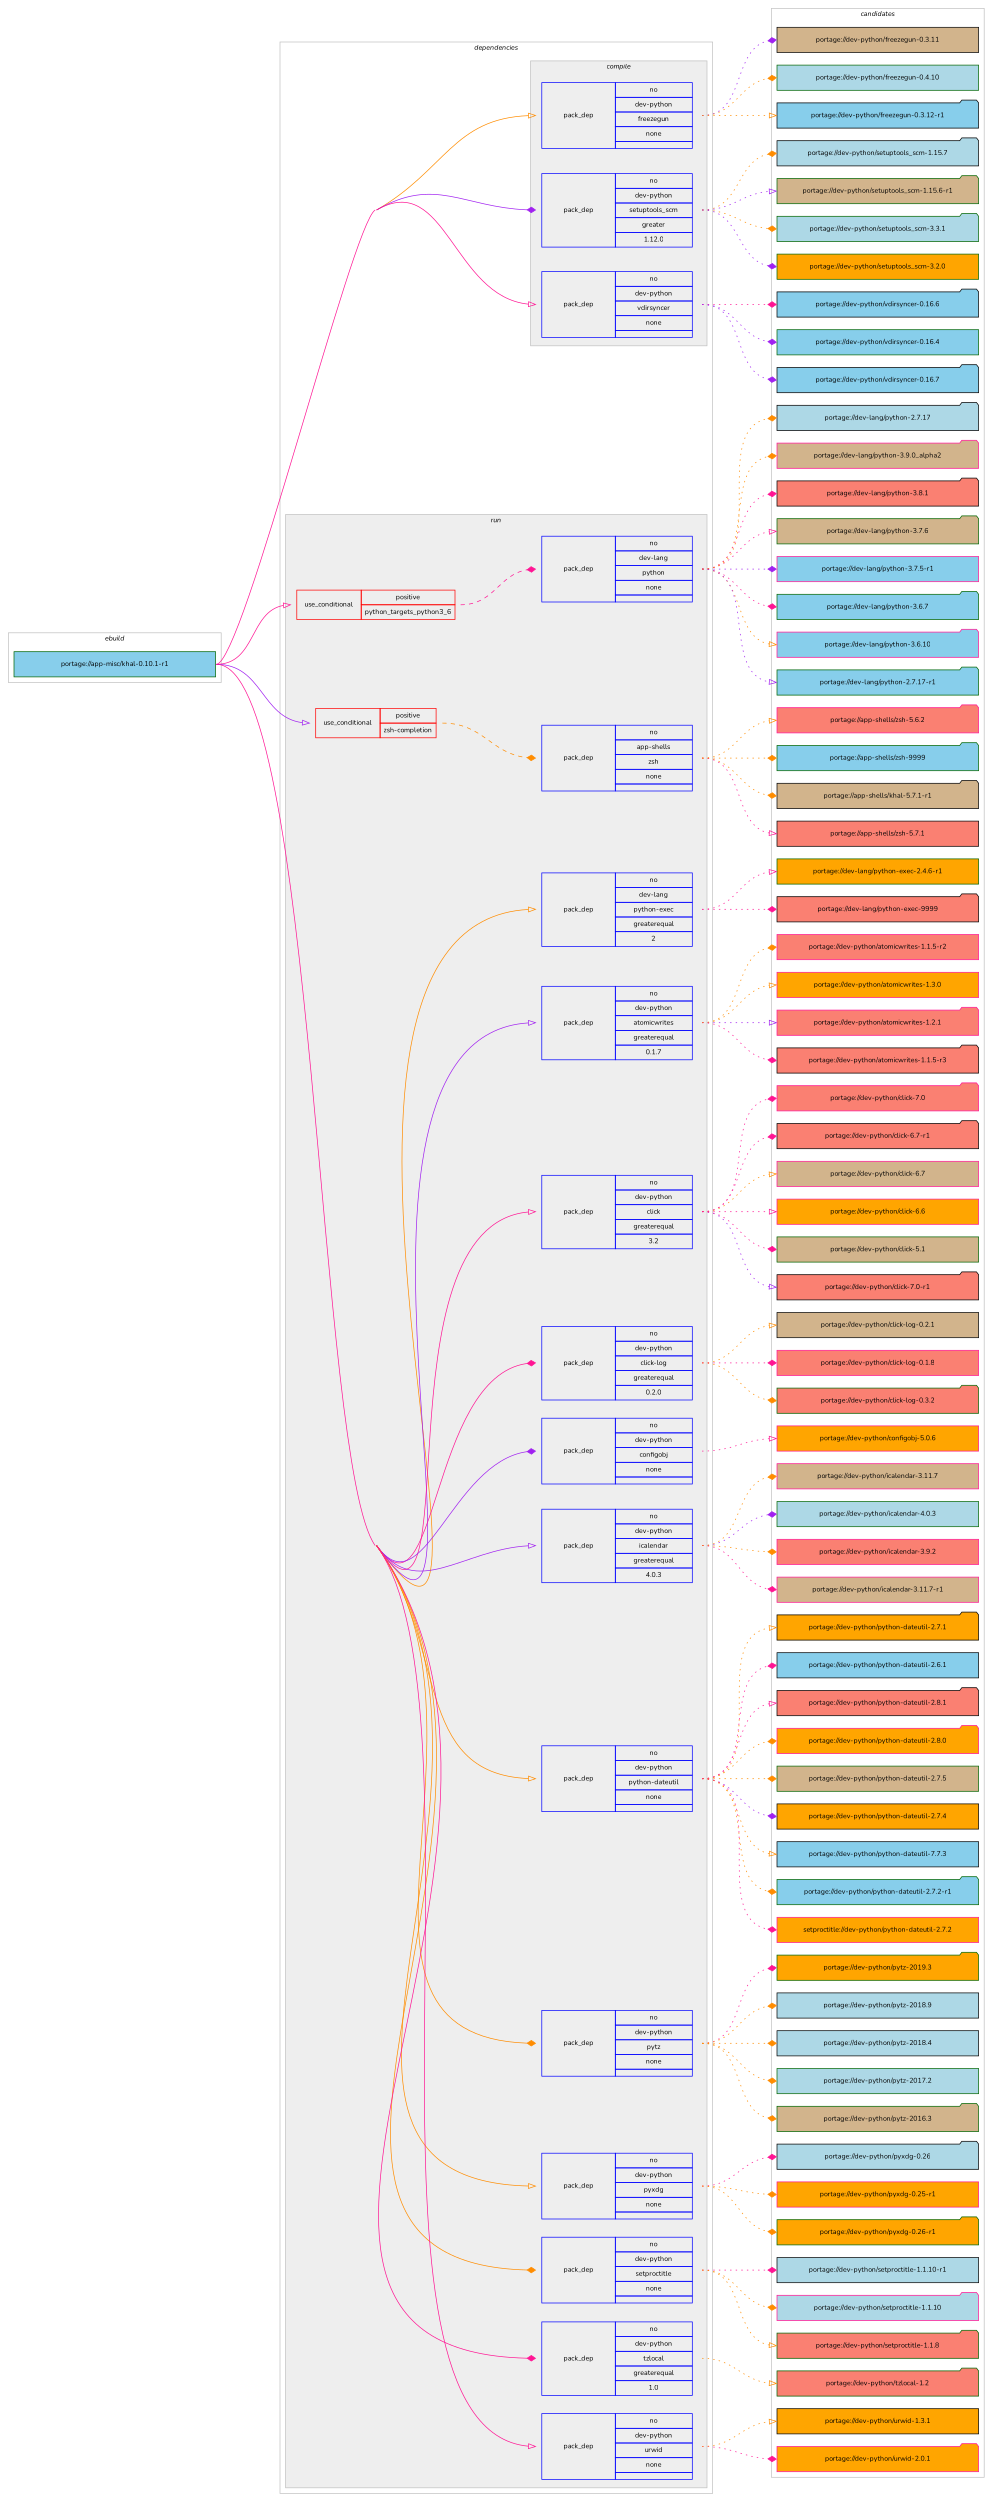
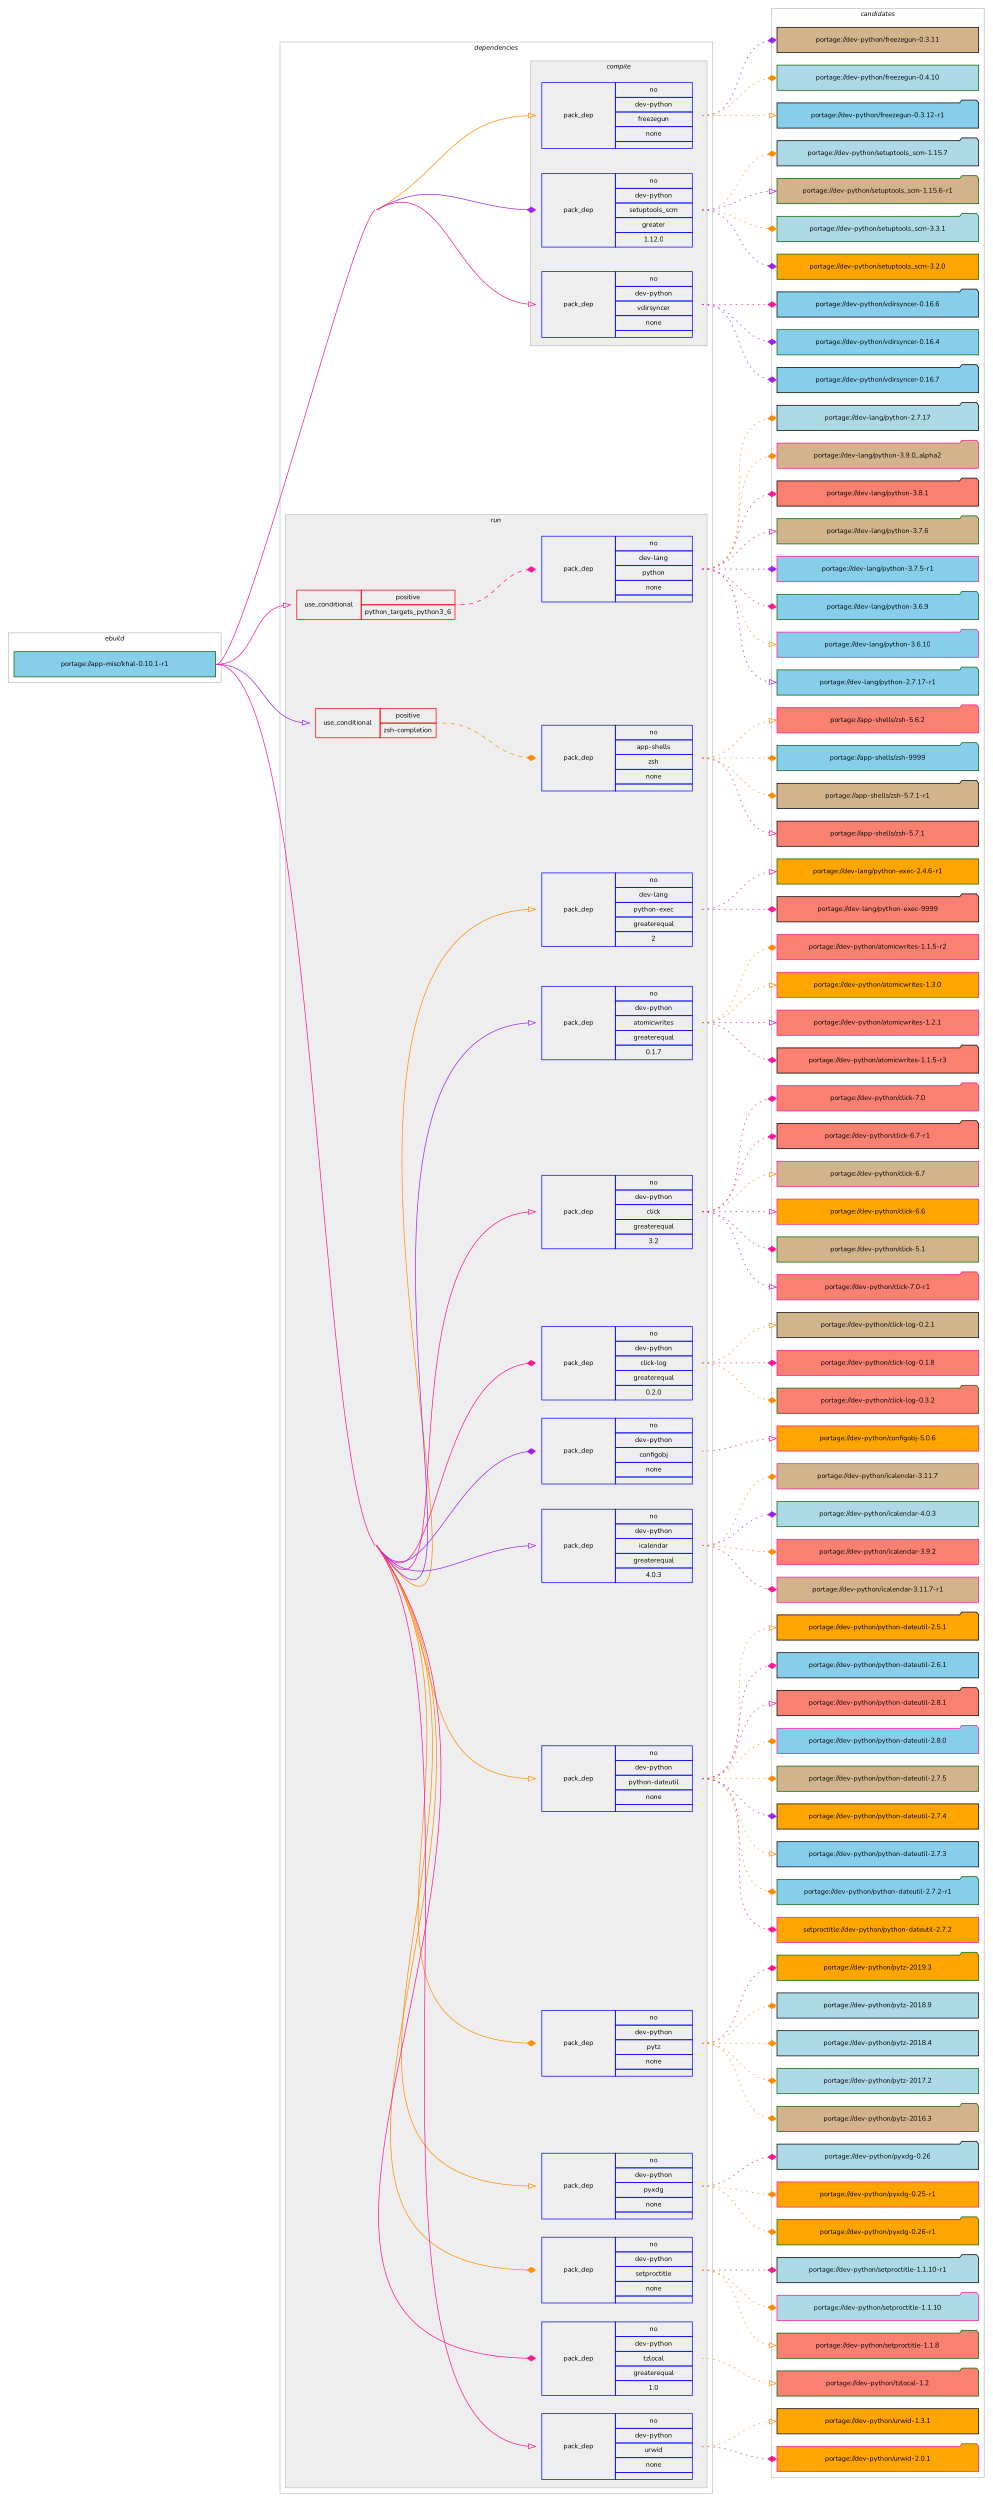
(878, 607) -> (878, 607)
(878, 796) -> (878, 796)
(878, 1023) -> (878, 1023)
(878, 1287) -> (878, 1287)
(878, 1628) -> (878, 1628)
(878, 1741) -> (878, 1741)
(878, 1854) -> (878, 1854)
(878, 2270) -> (878, 2270)
